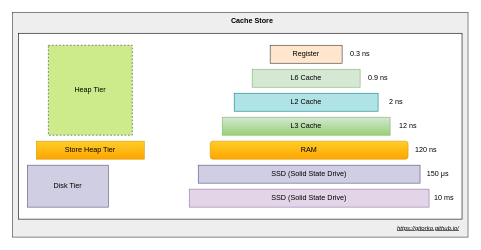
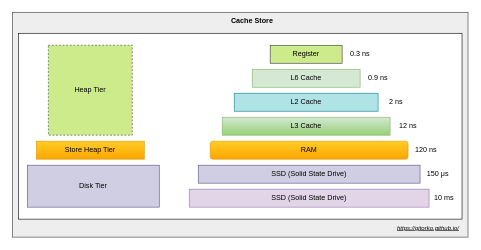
(306, 54) -> (306, 54)
(68, 186) -> (93, 186)
